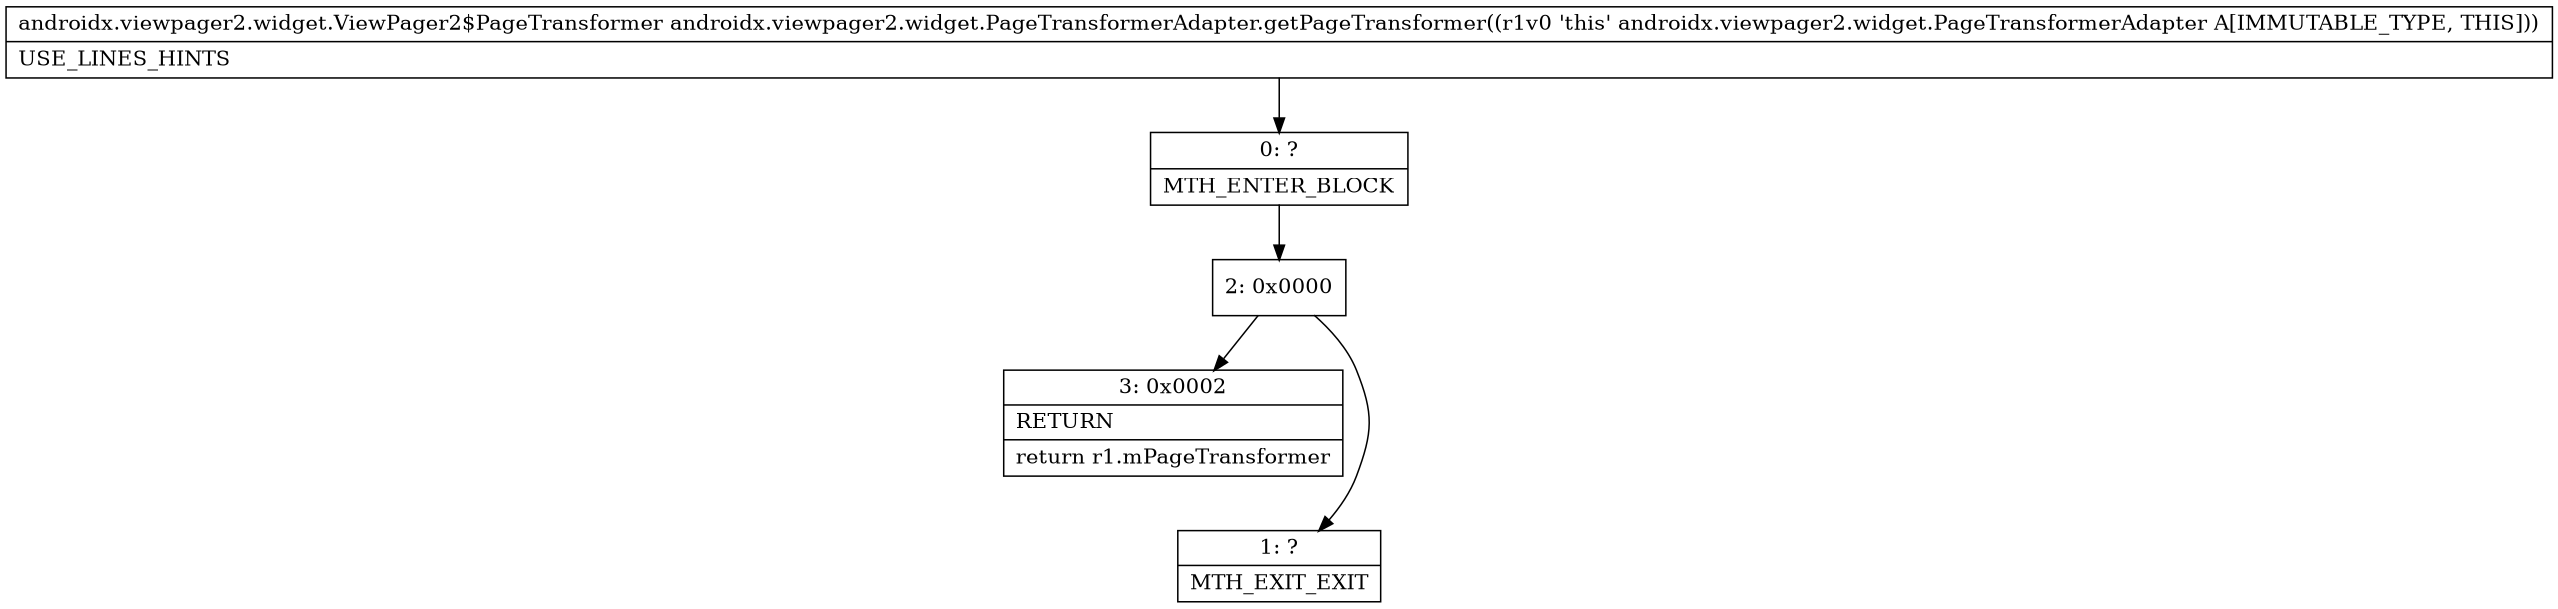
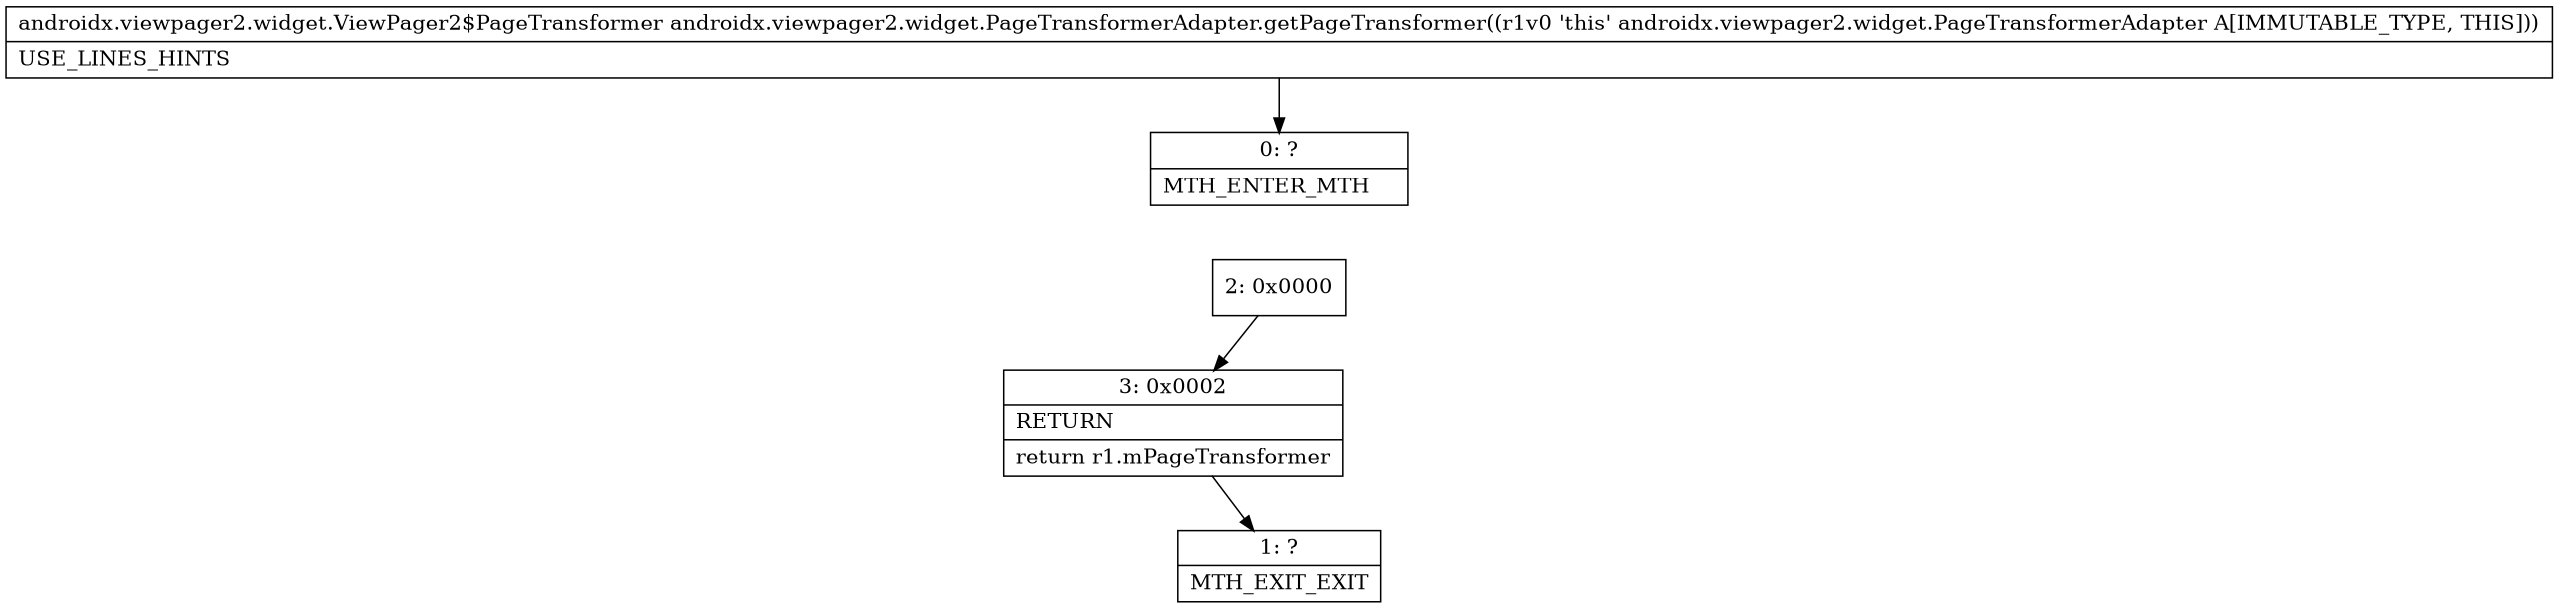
(1279, 186) -> (1266, 186)
(1279, 225) -> none
(1369, 414) -> (1228, 497)
